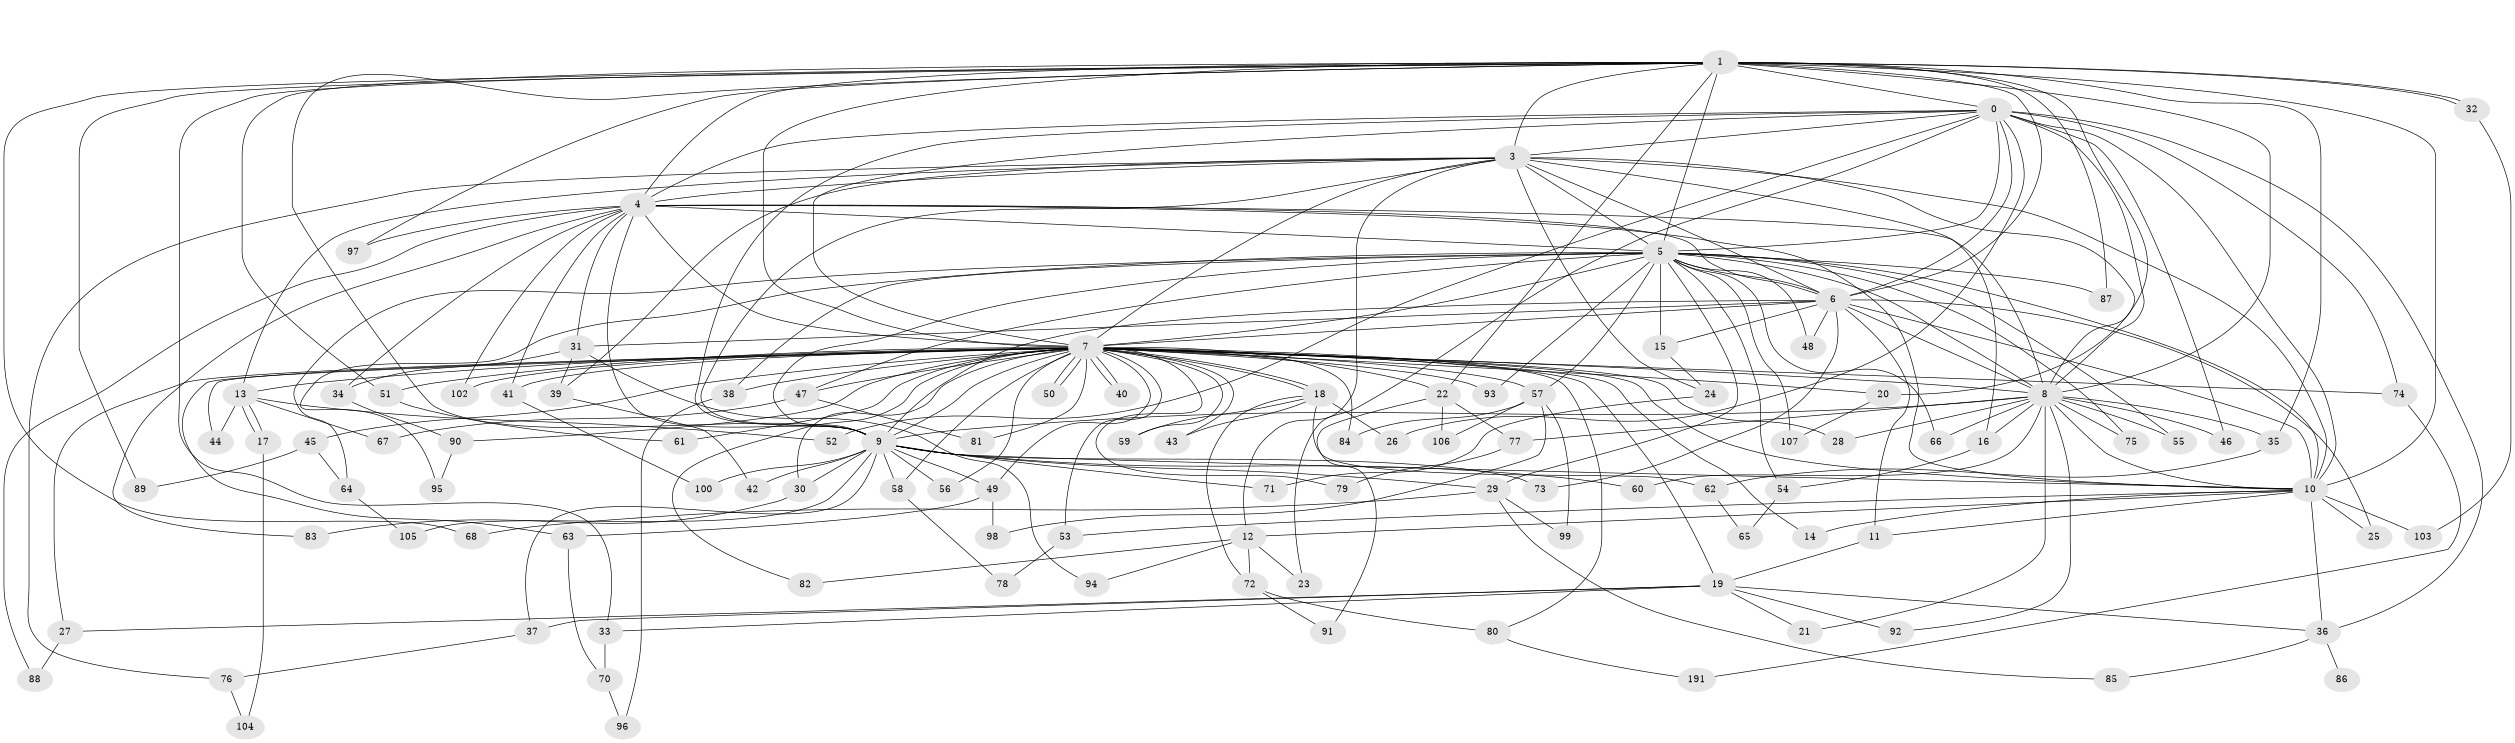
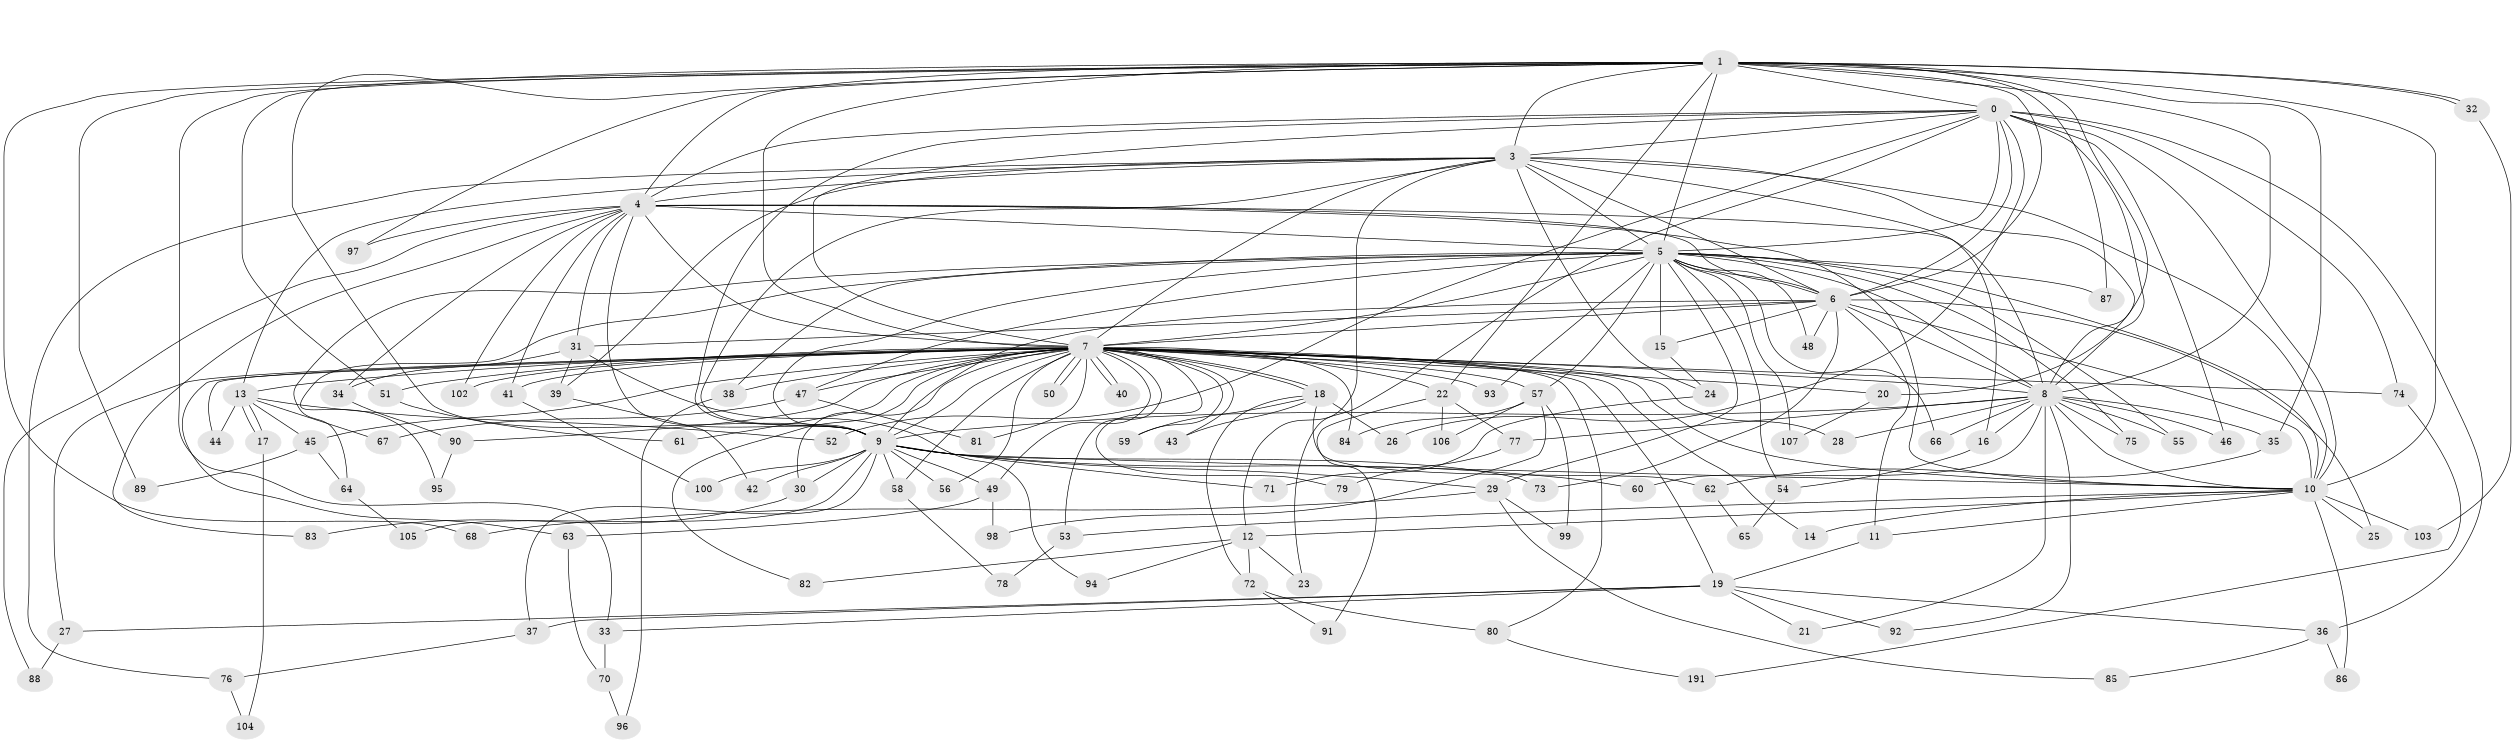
none -> (276, 418)
(2317, 561) -> (2341, 583)
